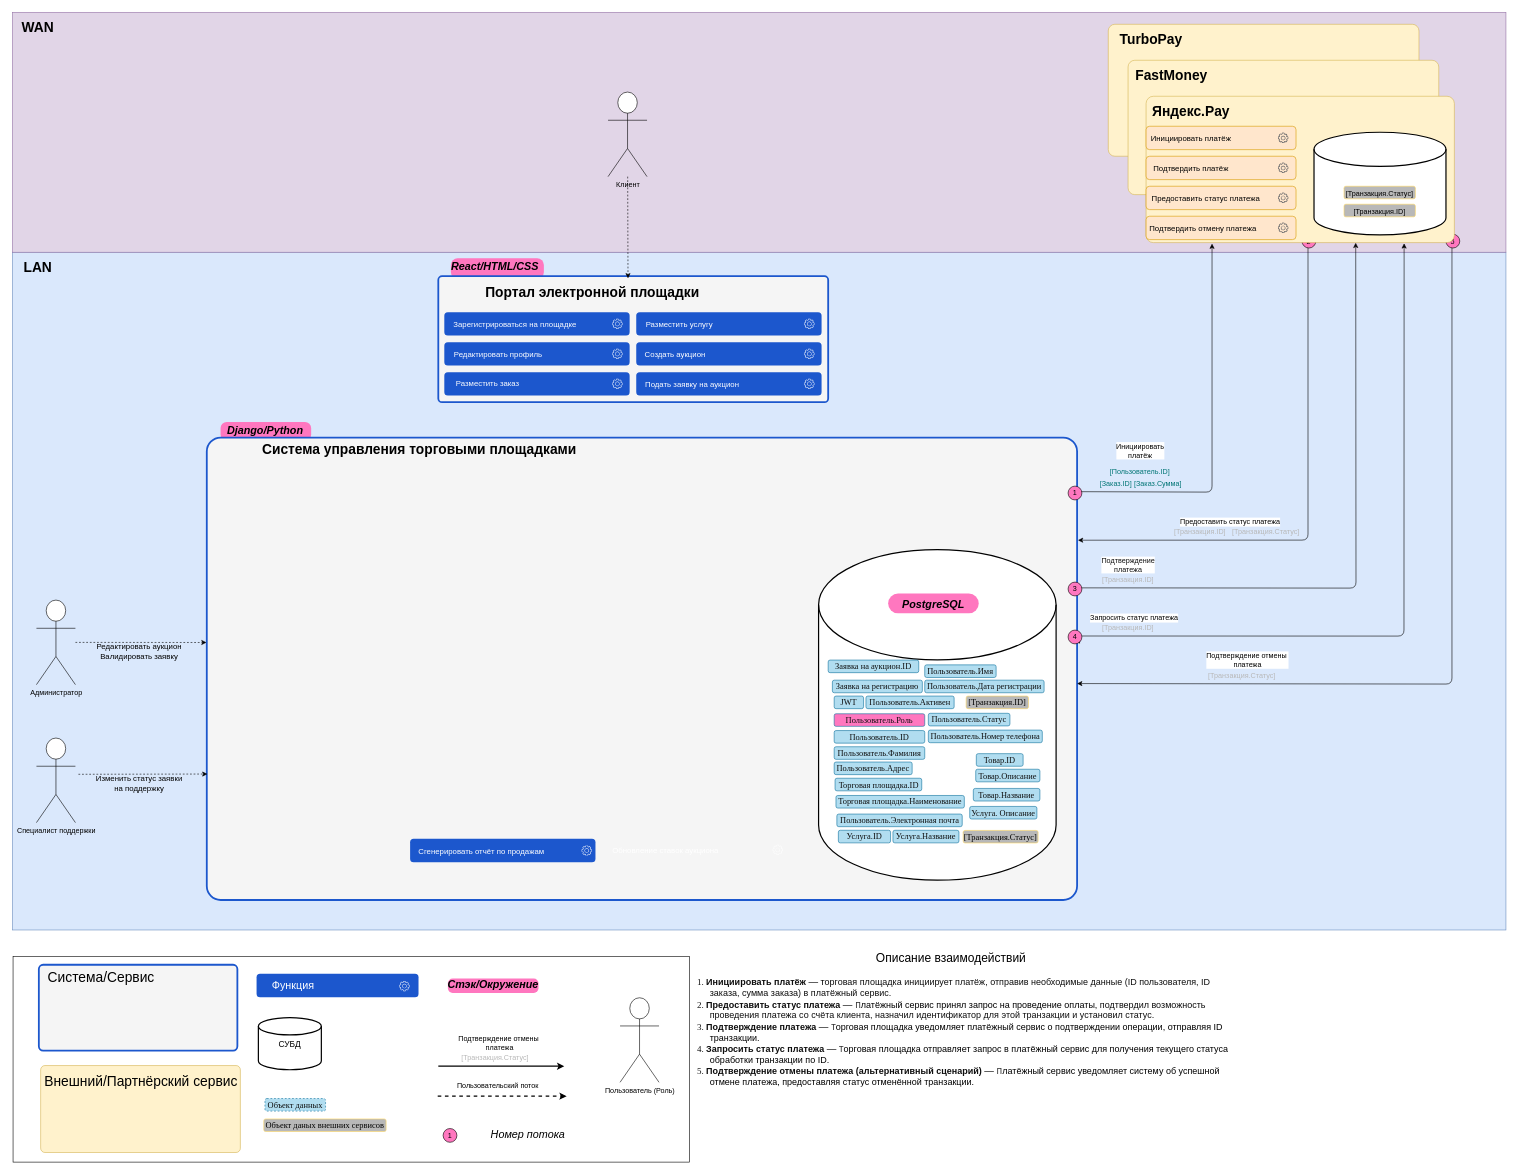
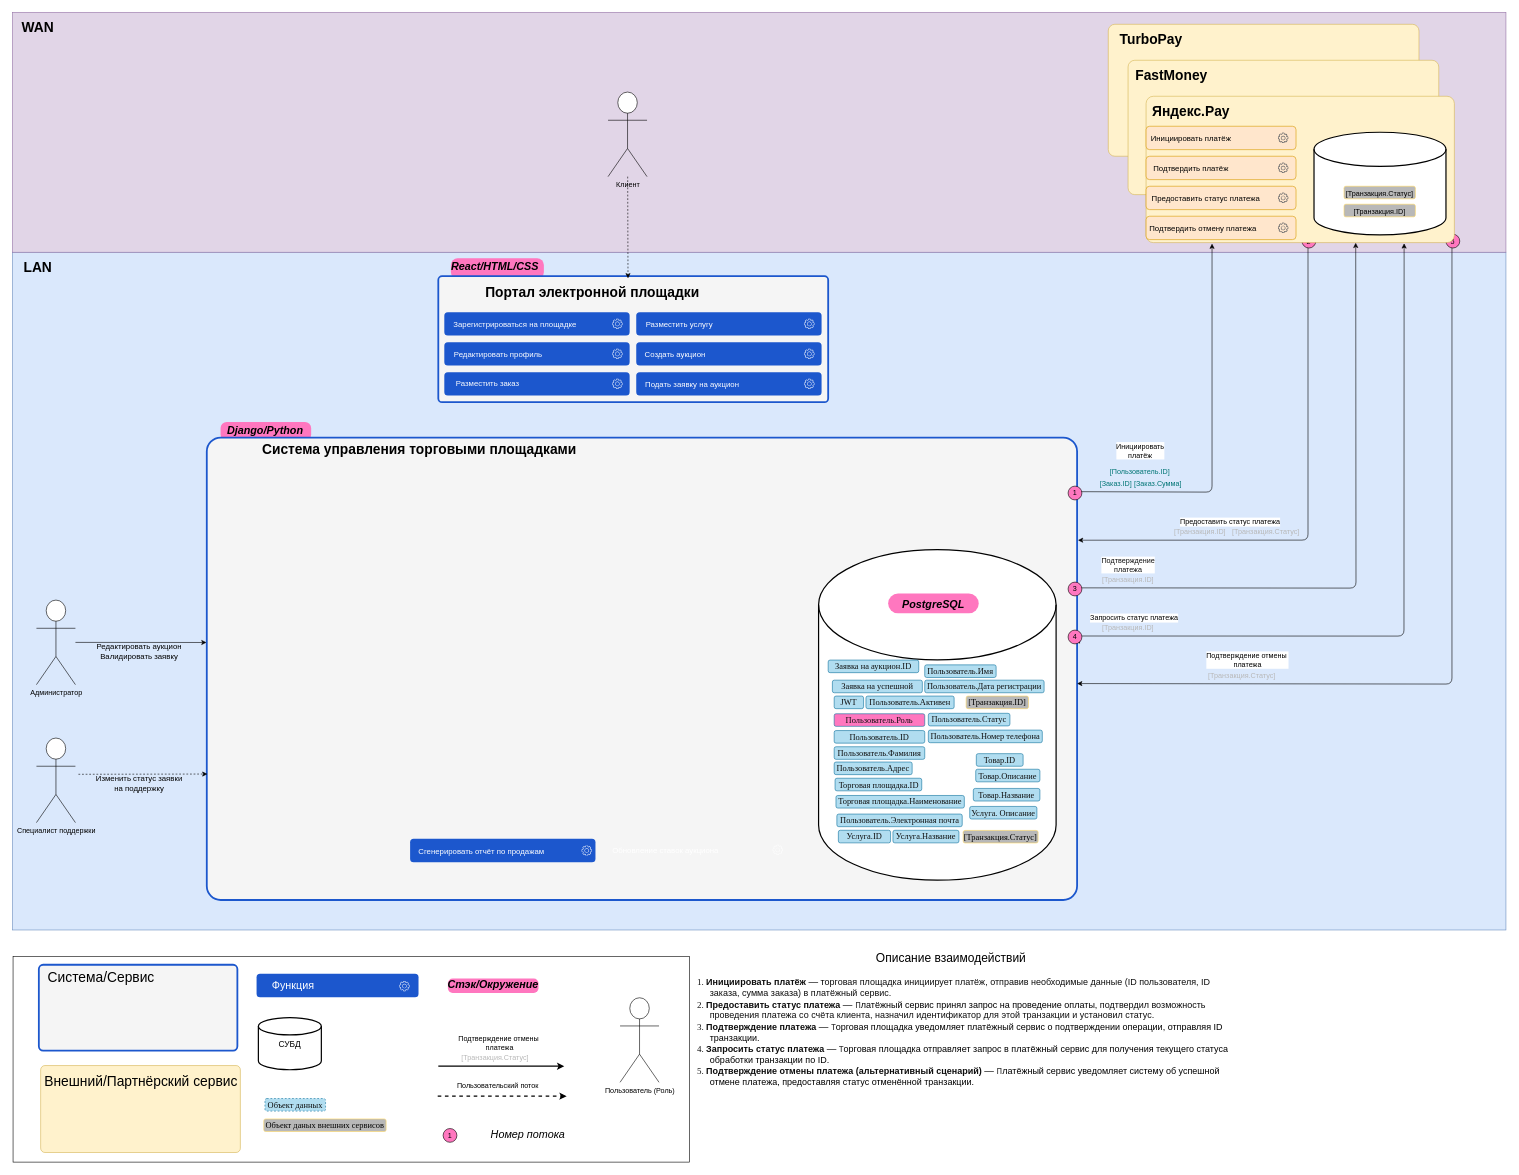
(138, 643) -> (138, 643)
(878, 687) -> (878, 687)
